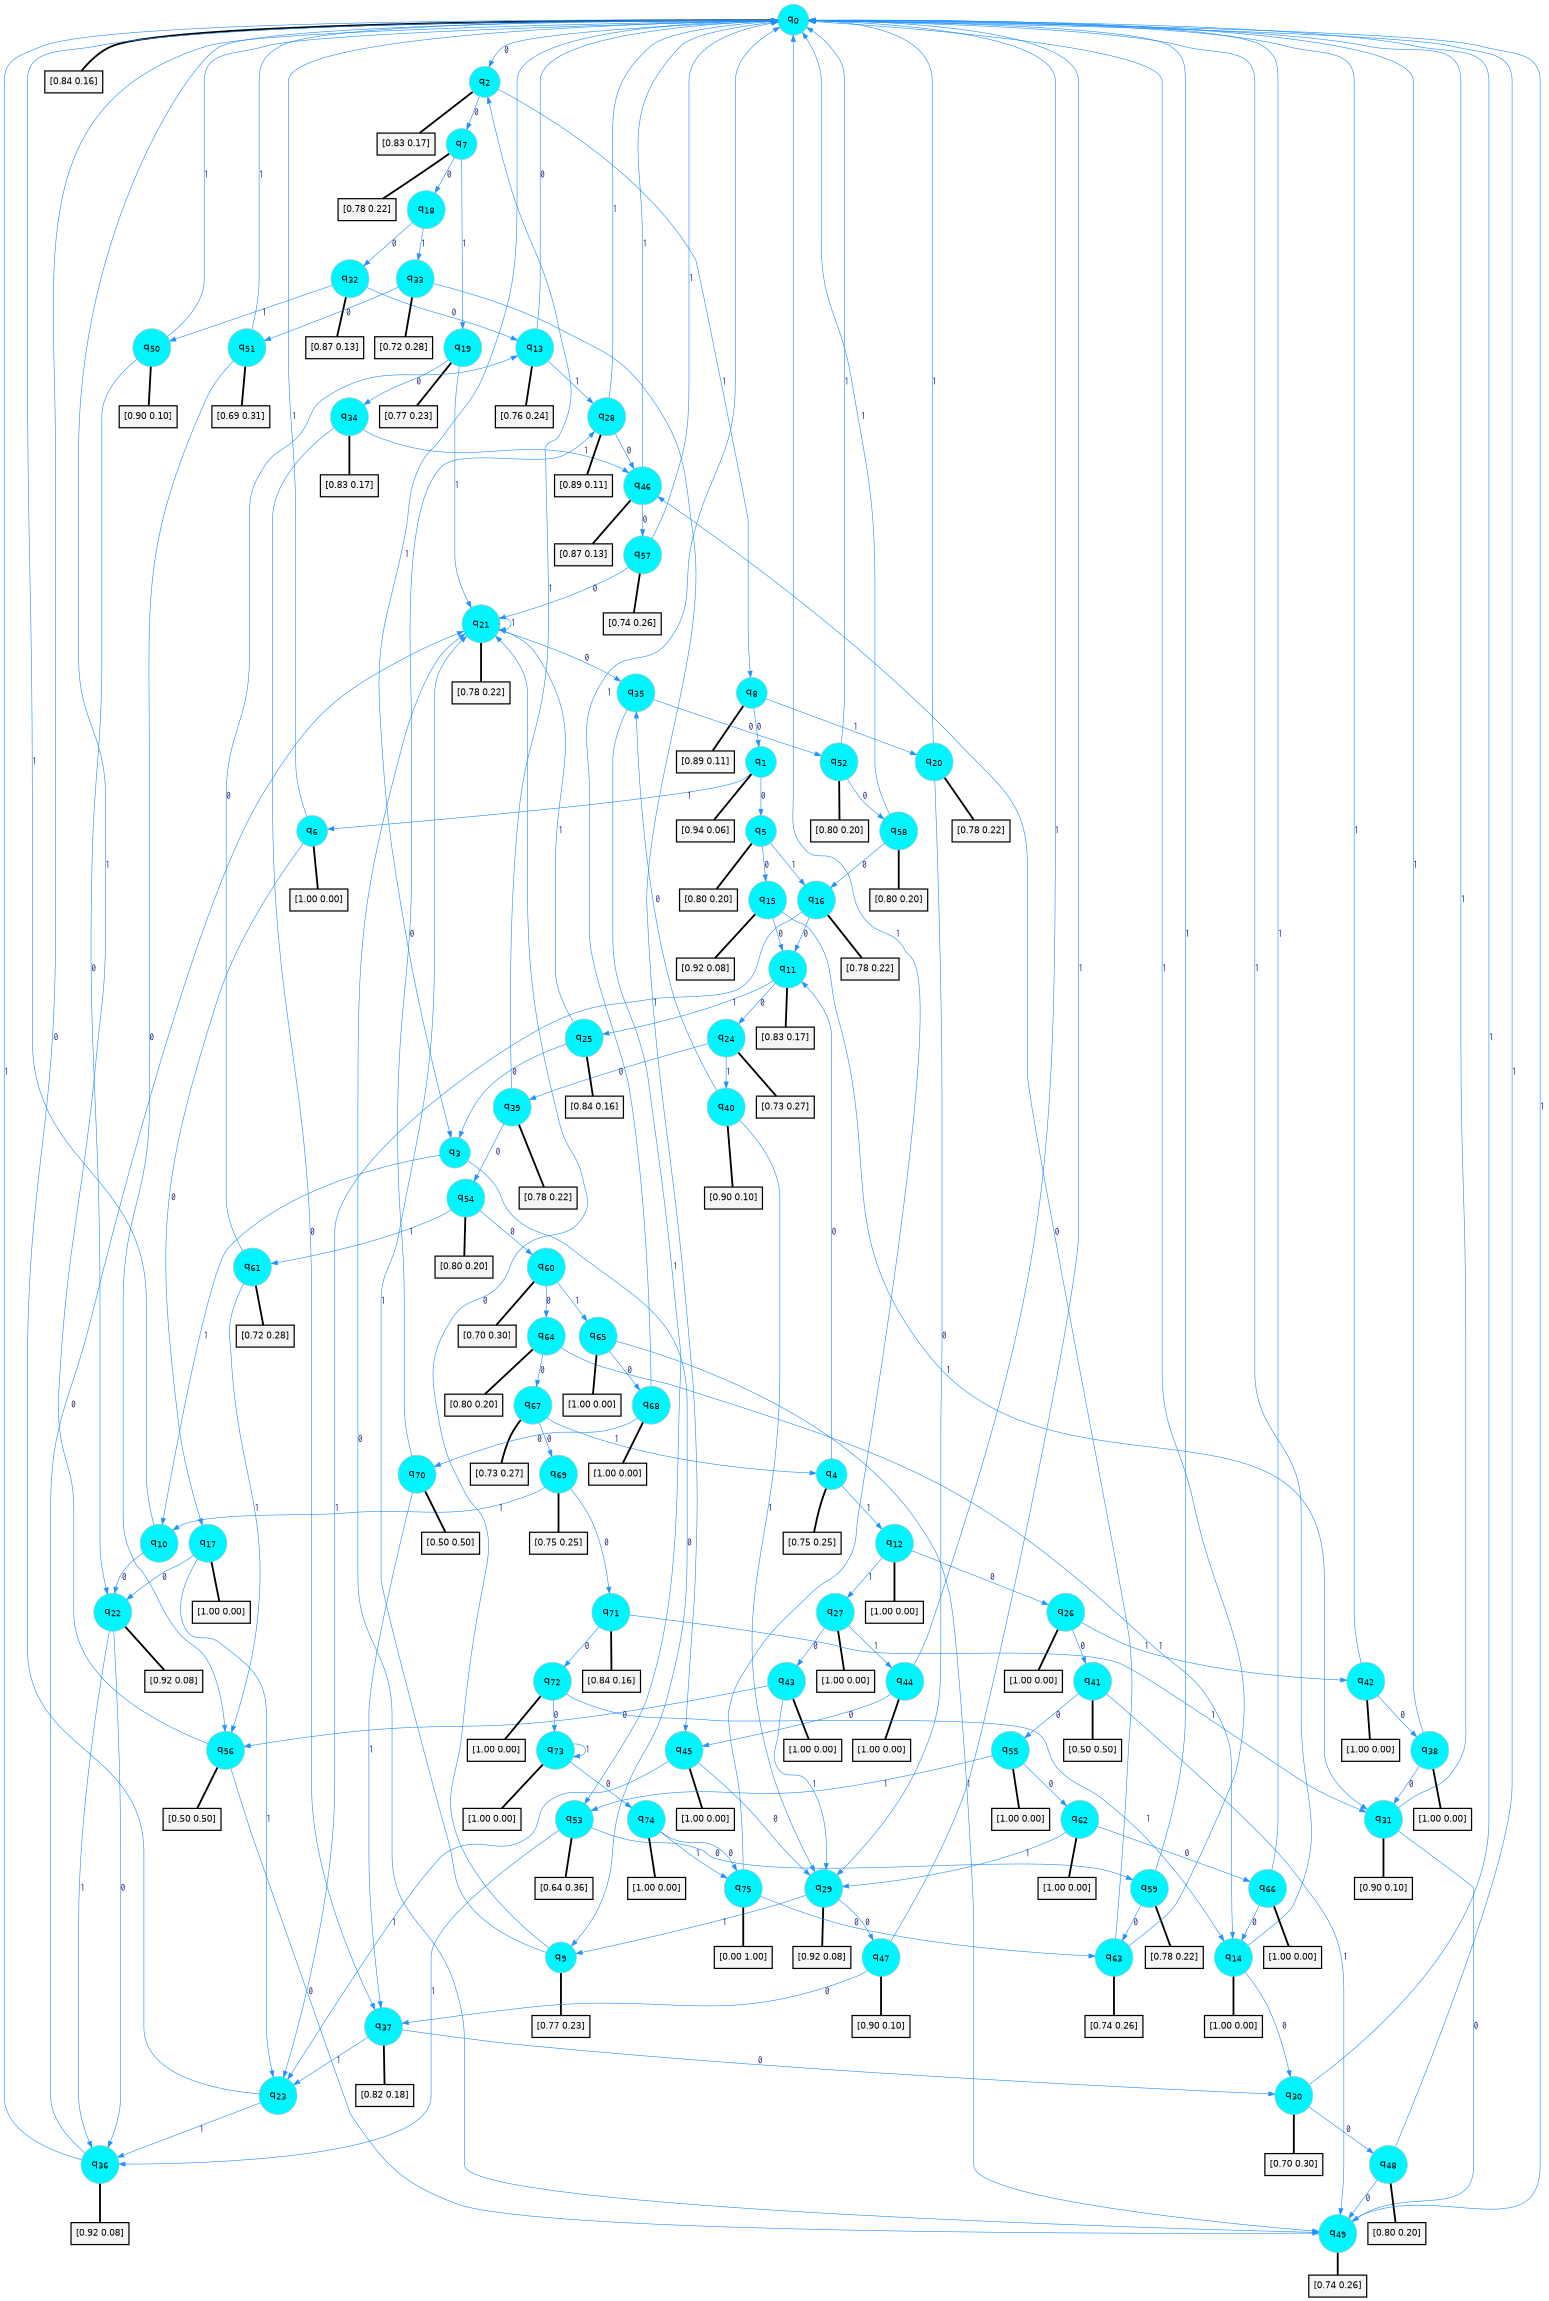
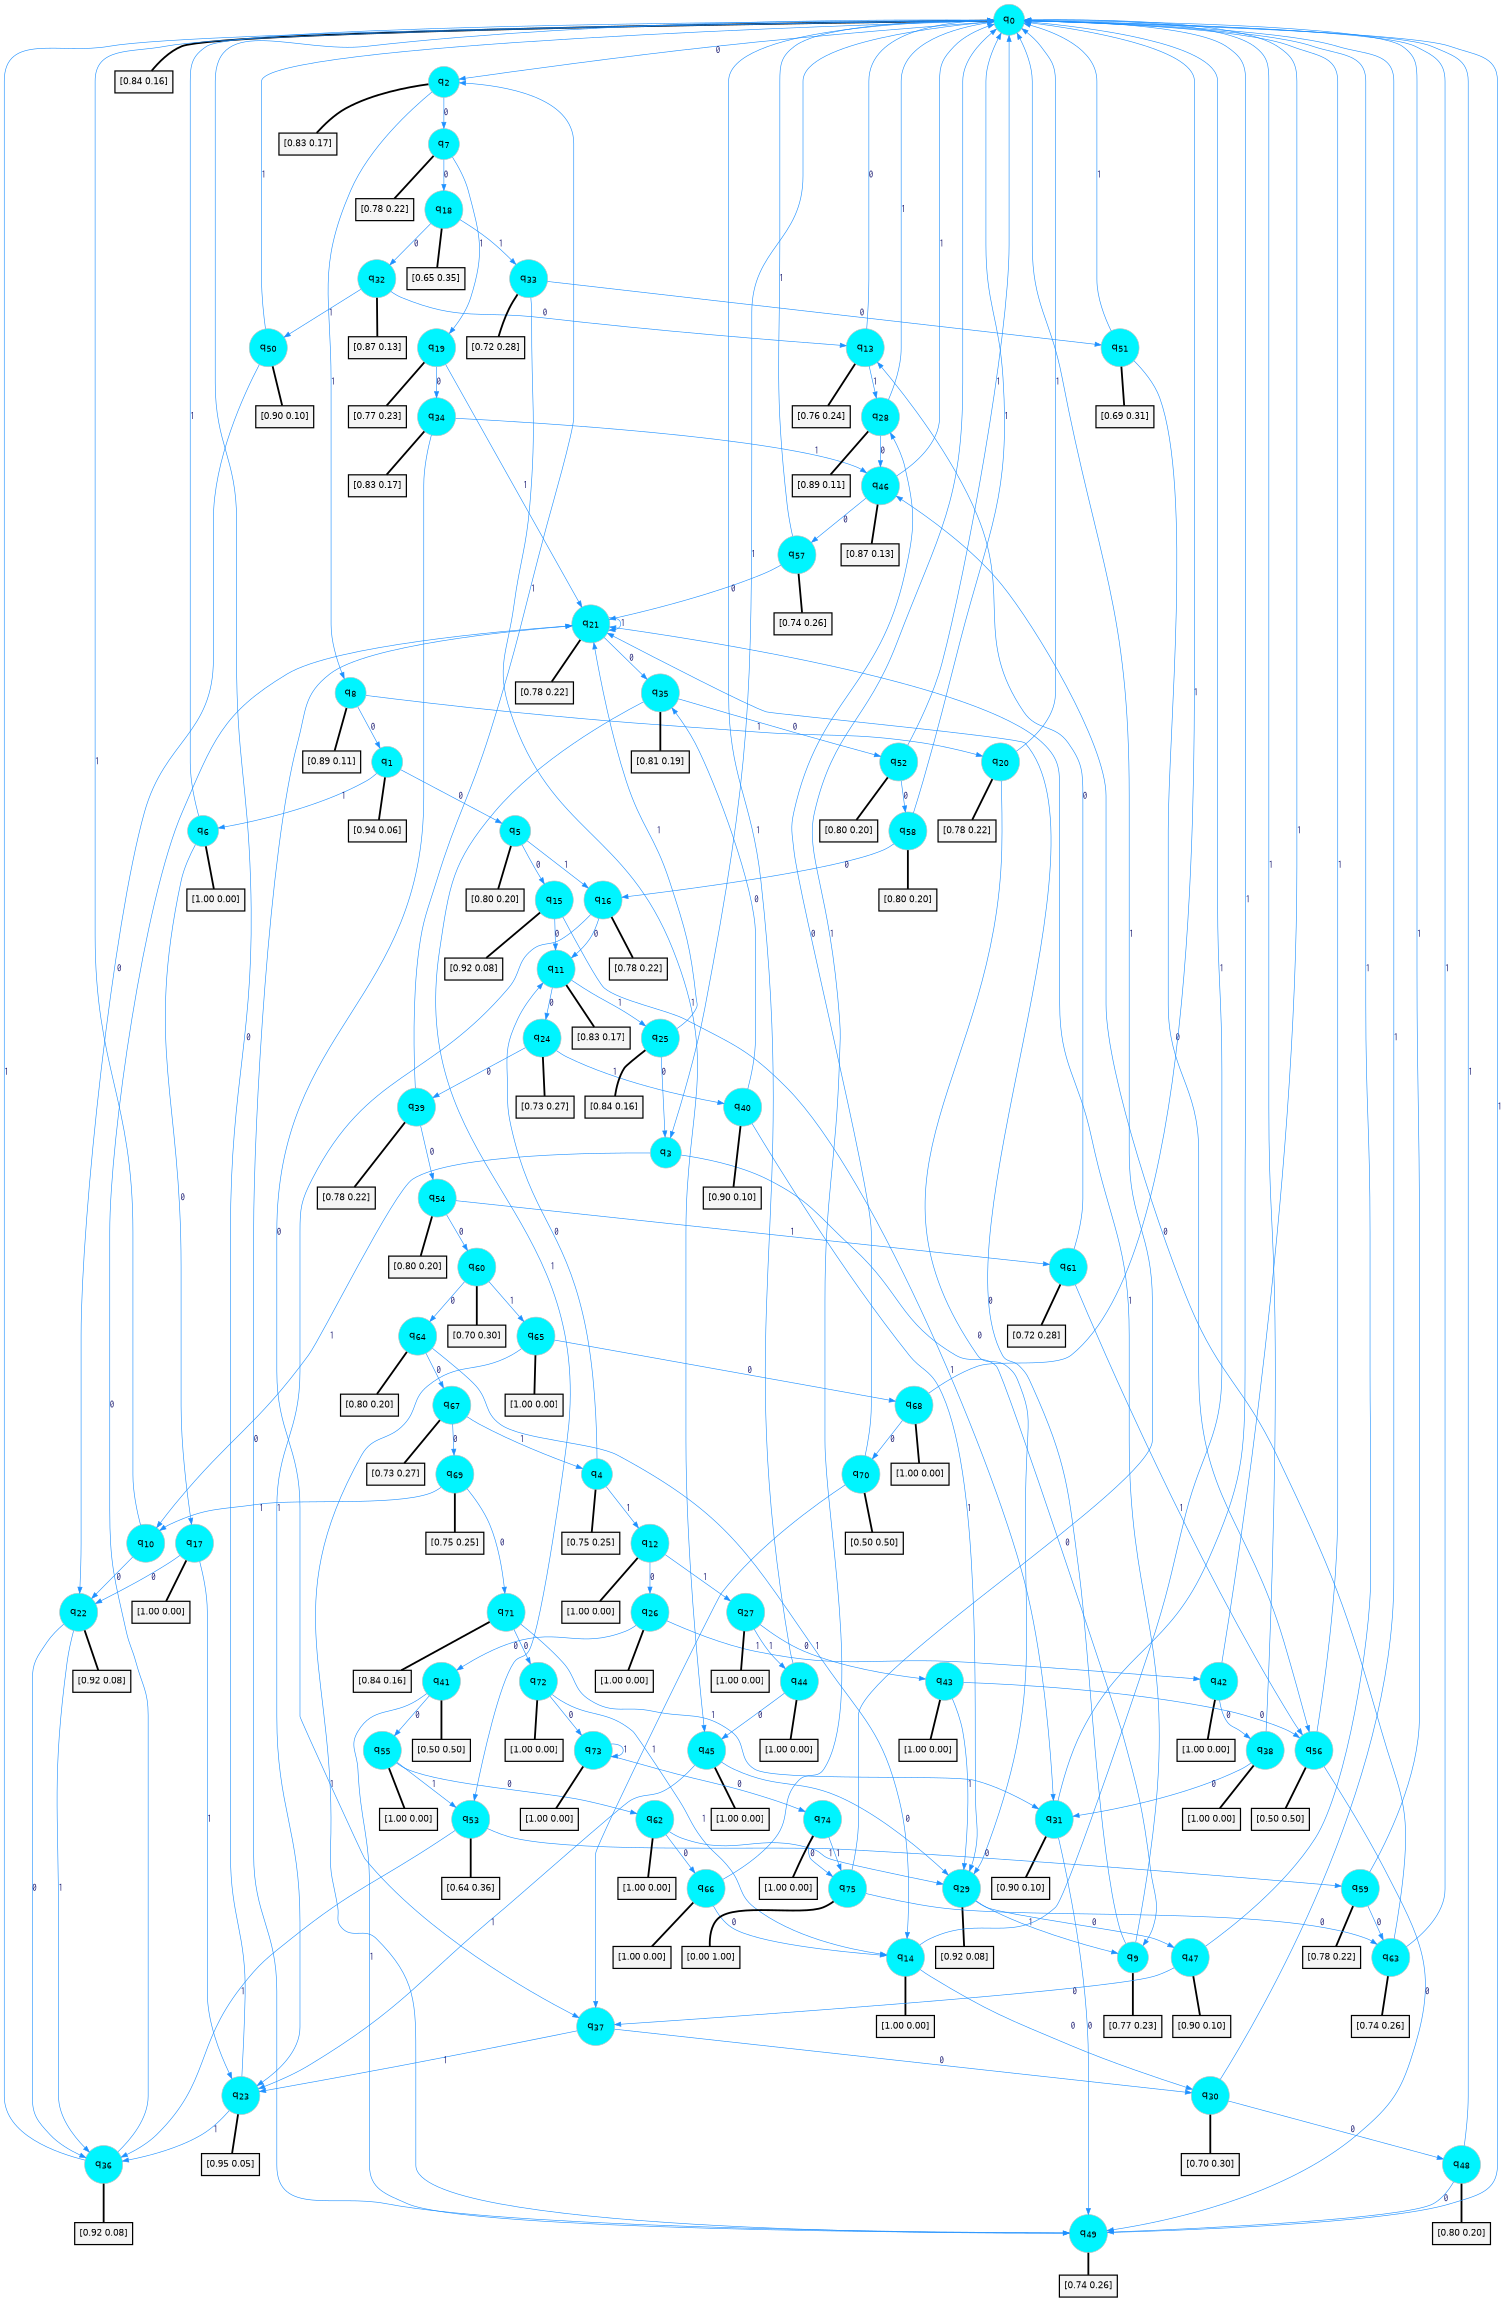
none -> (436, 279)
none -> (660, 762)
(385, 2096) -> none
none -> (230, 2165)
